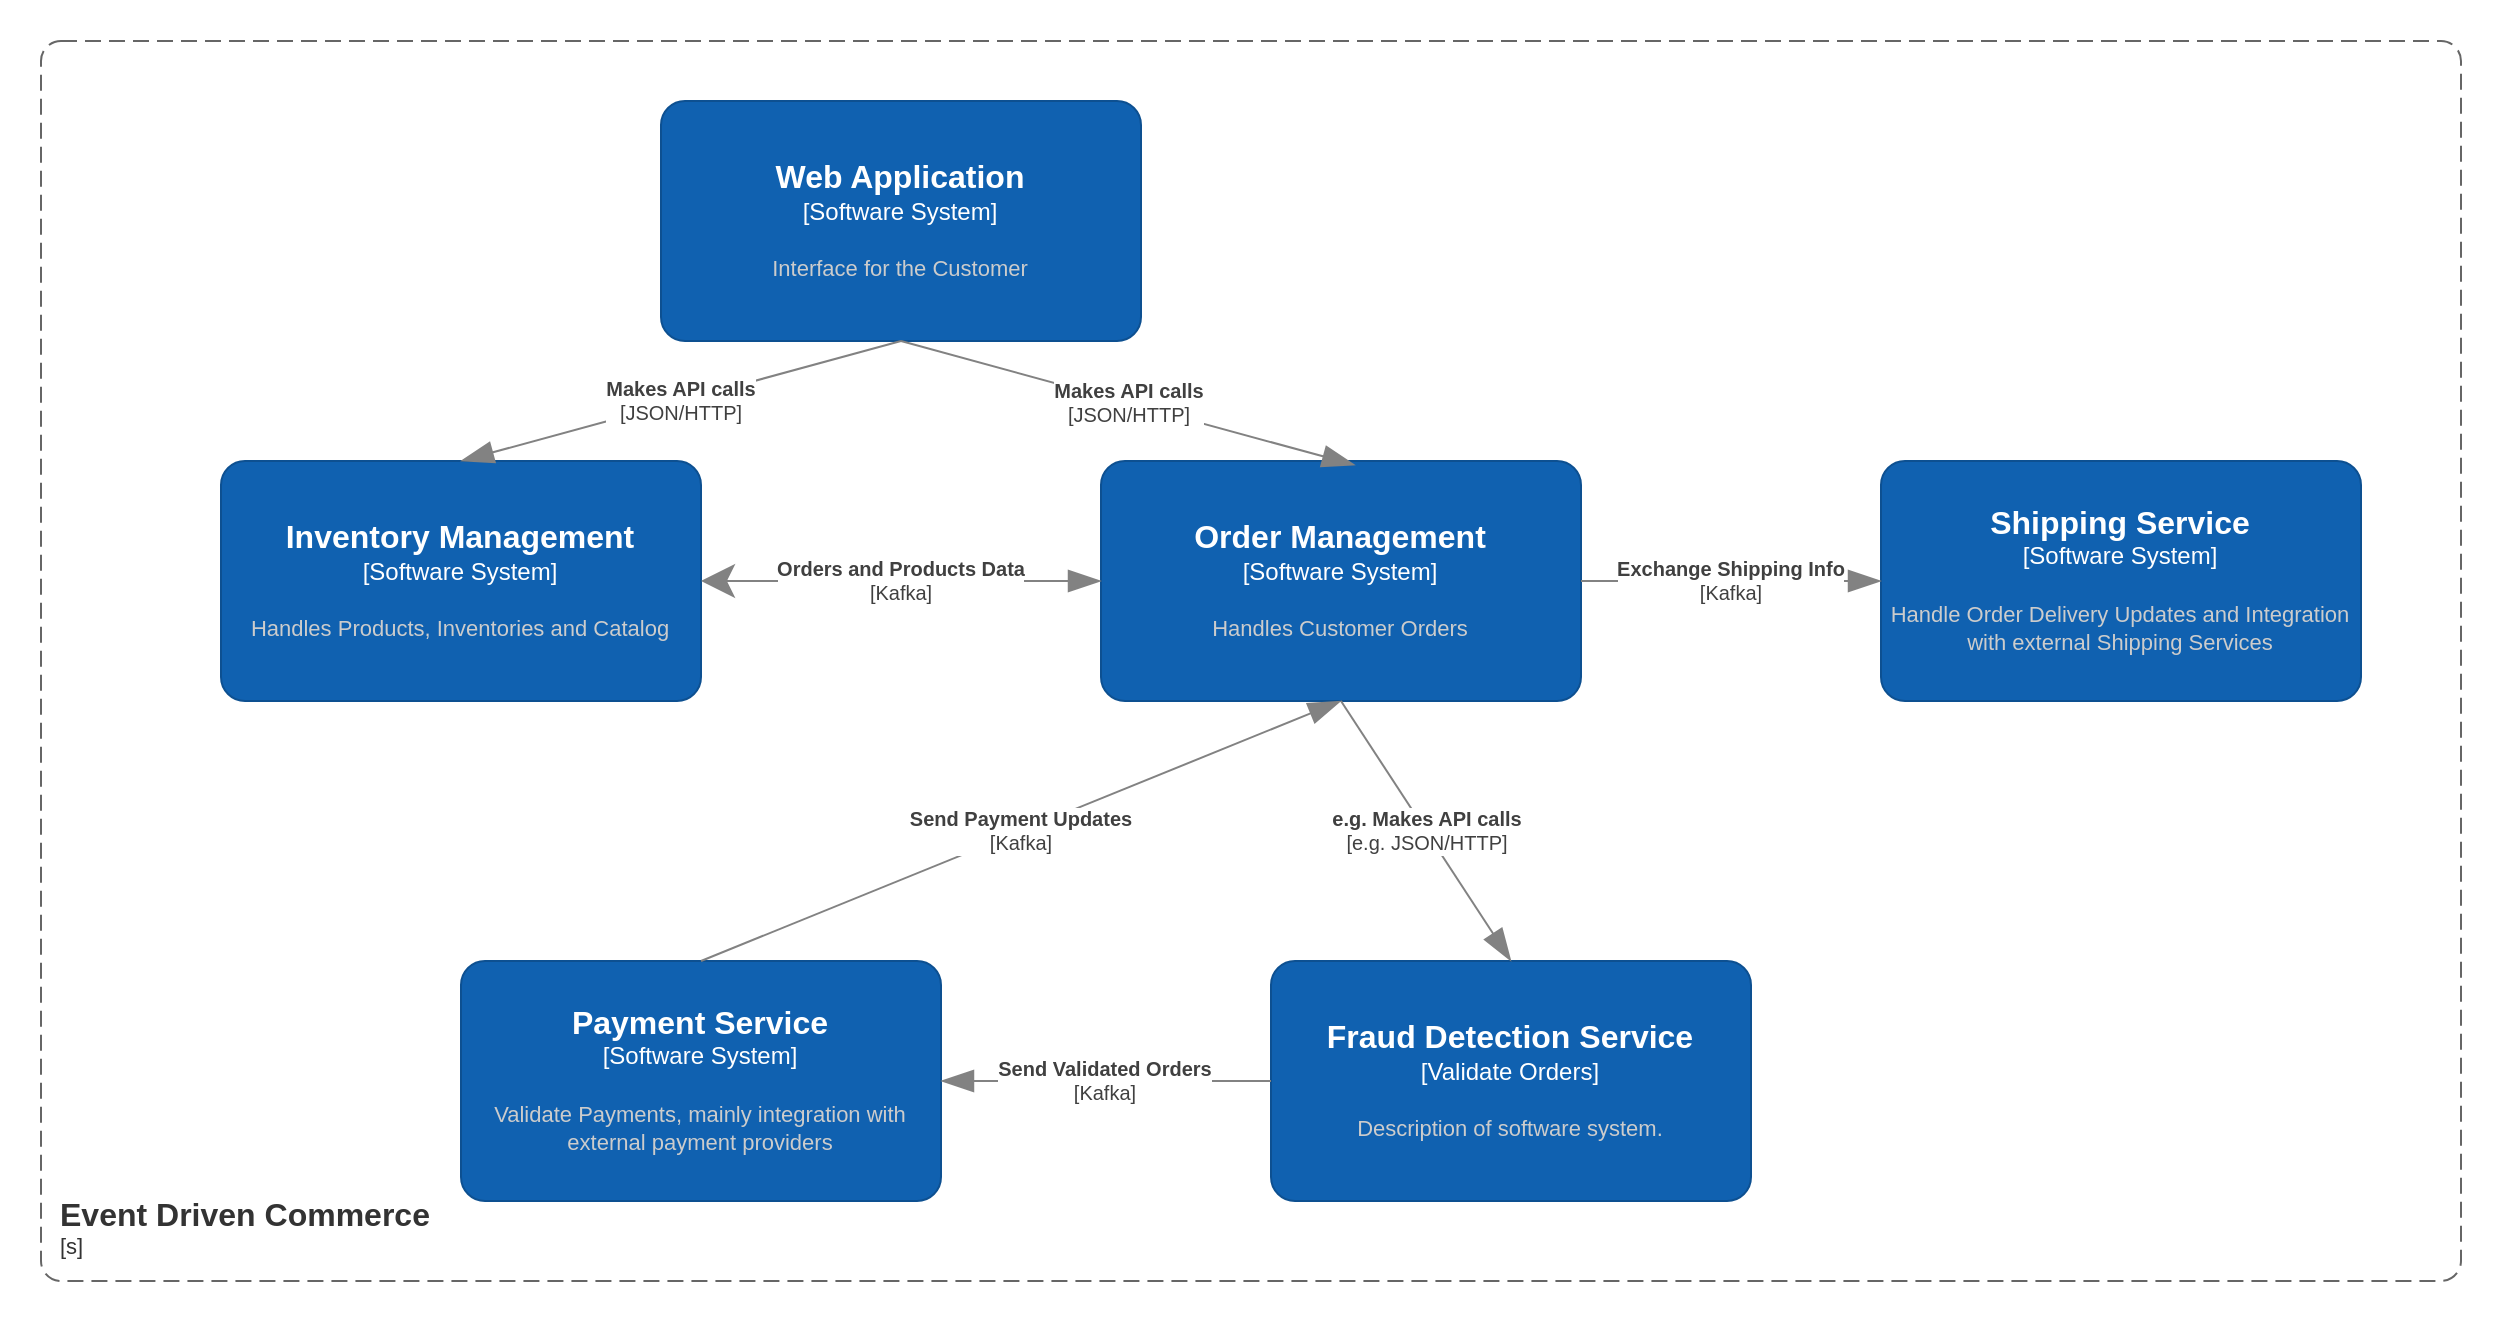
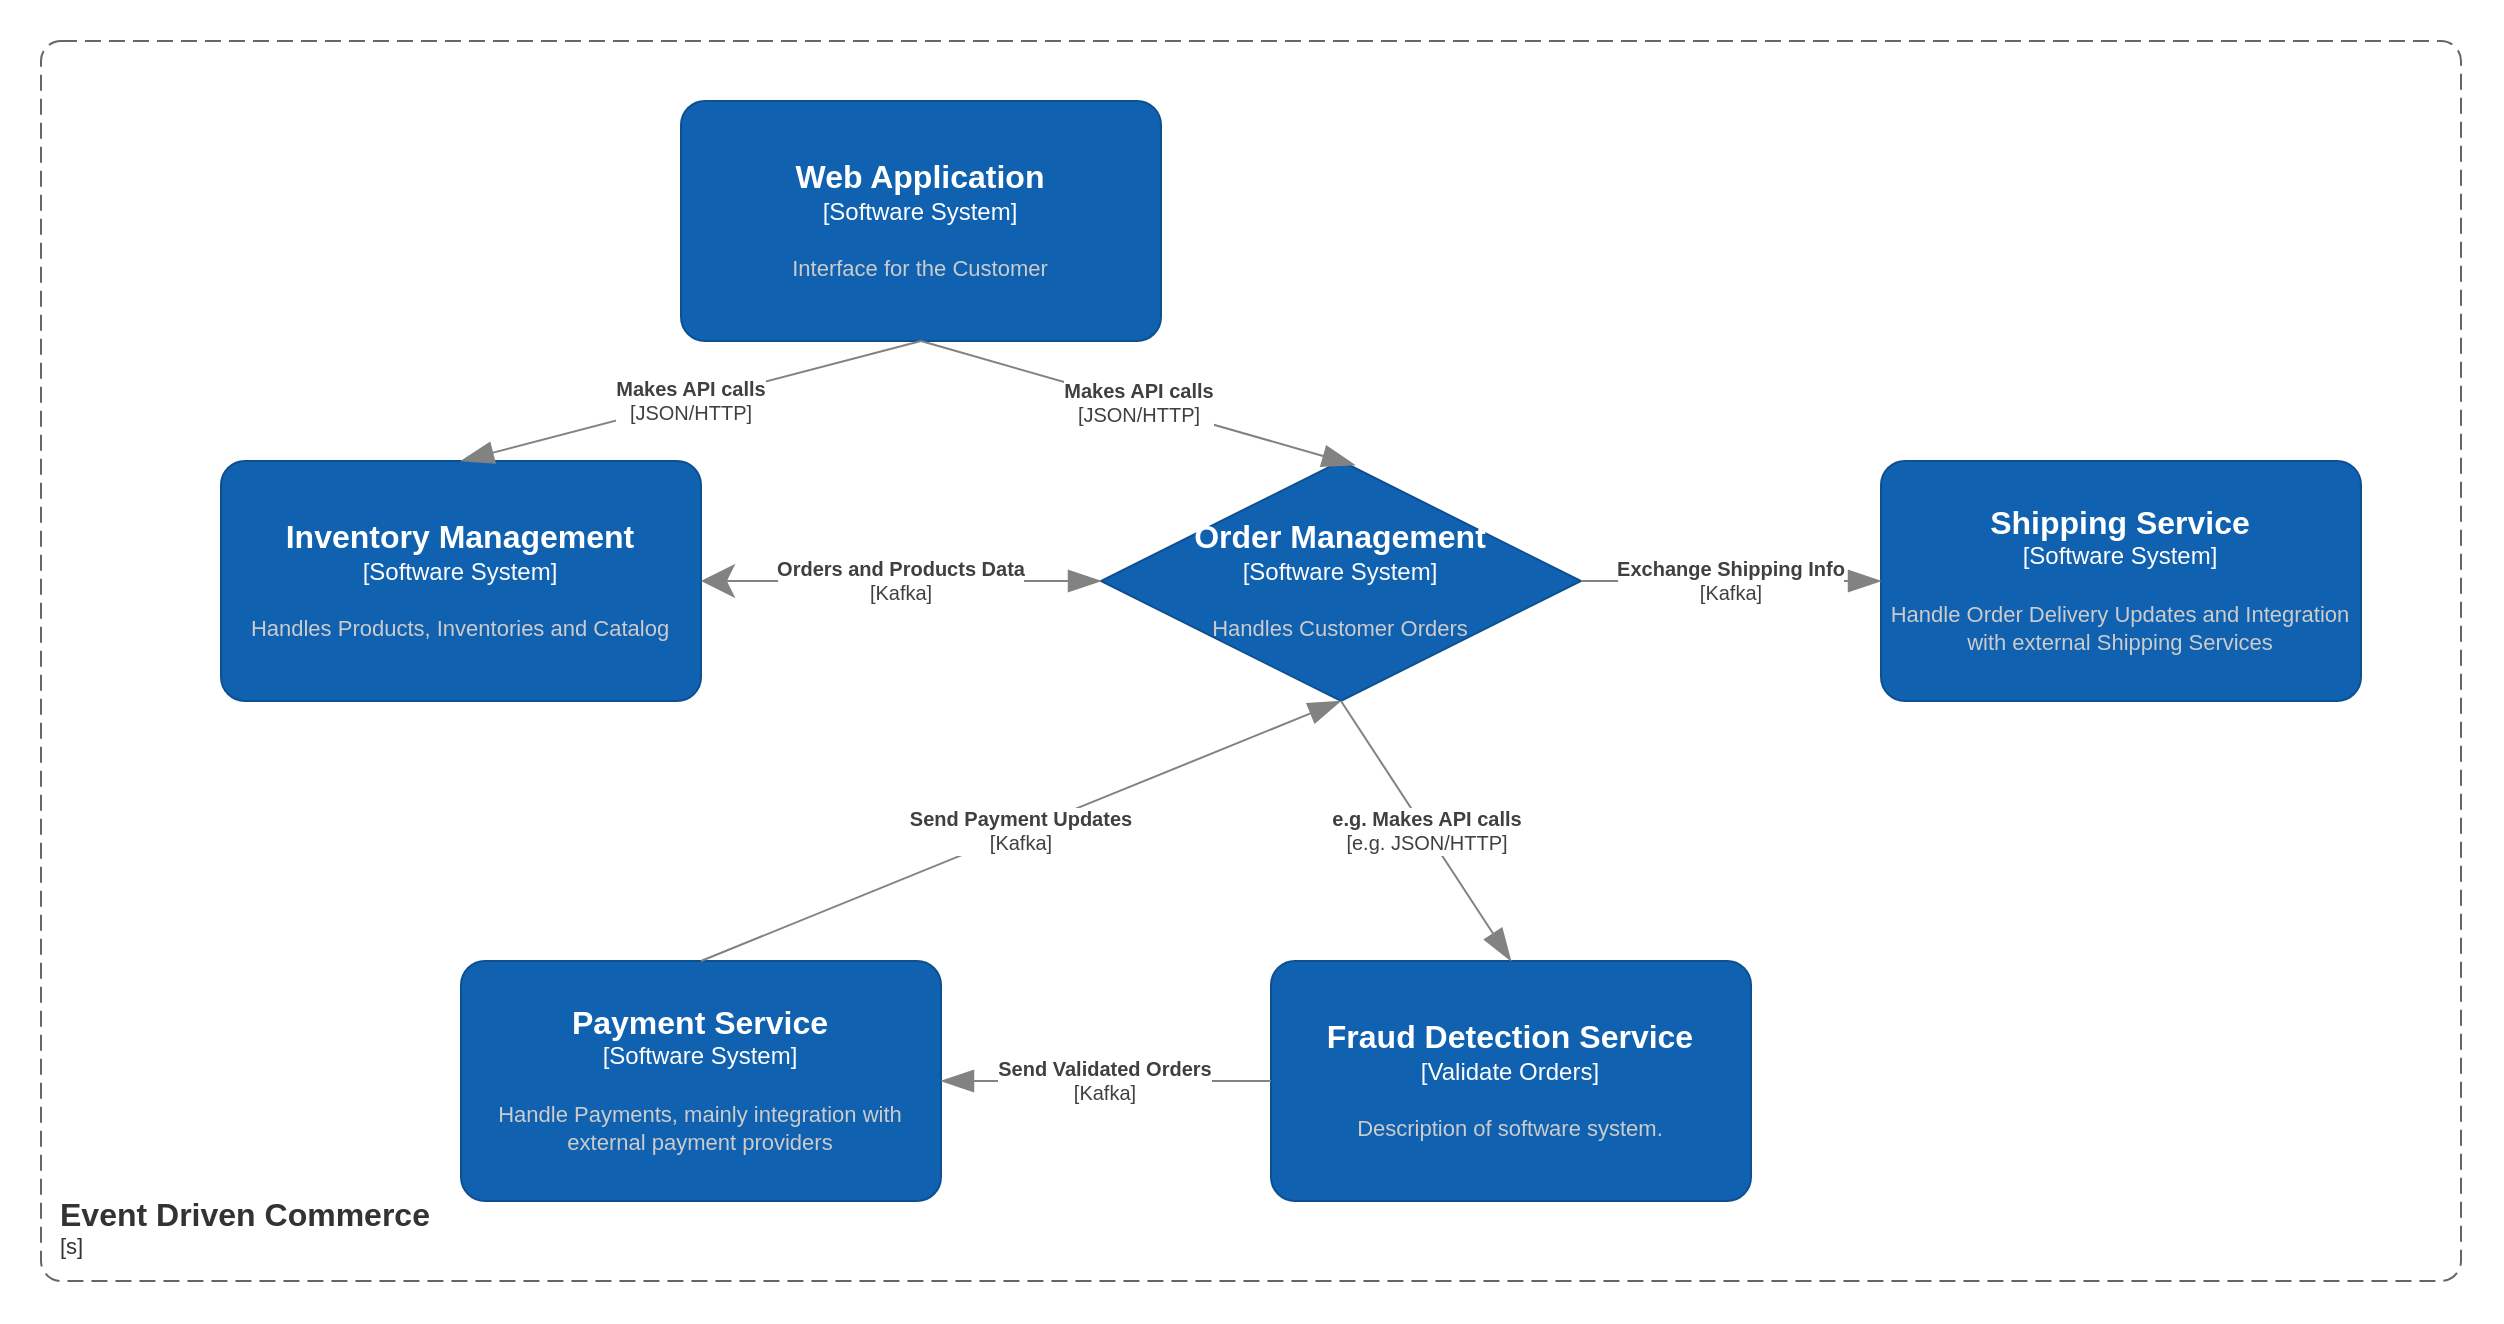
(901, 221) -> (921, 221)
(1341, 581) -> (1341, 581)
(701, 1081) -> (701, 1081)
